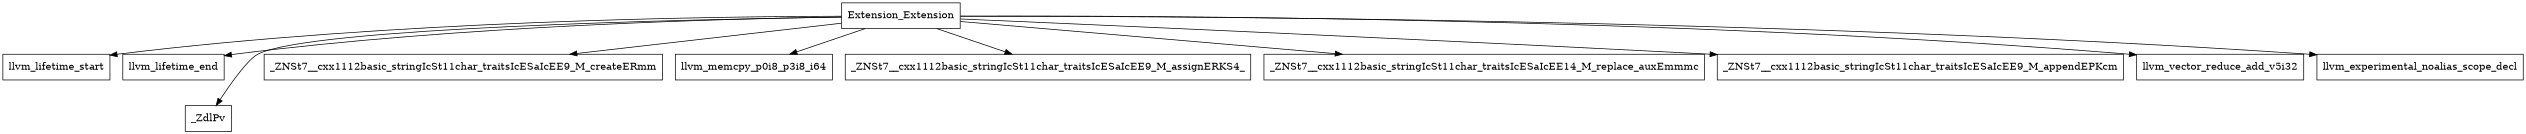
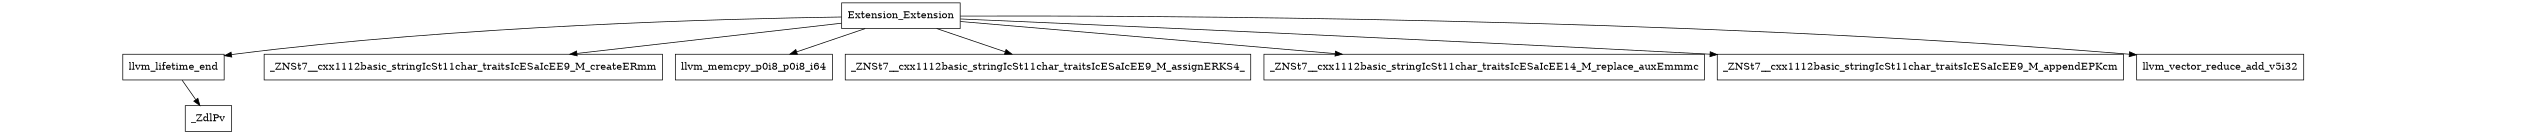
(358, 37) -> (189, 90)
(56, 67) -> none
(754, 67) -> (754, 67)
(2420, 67) -> none
